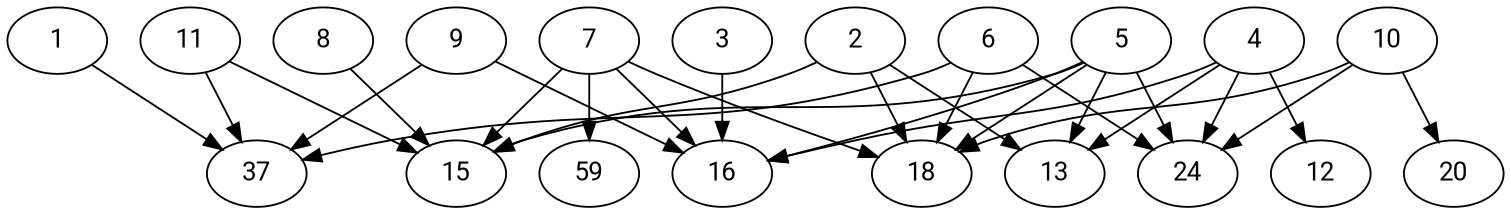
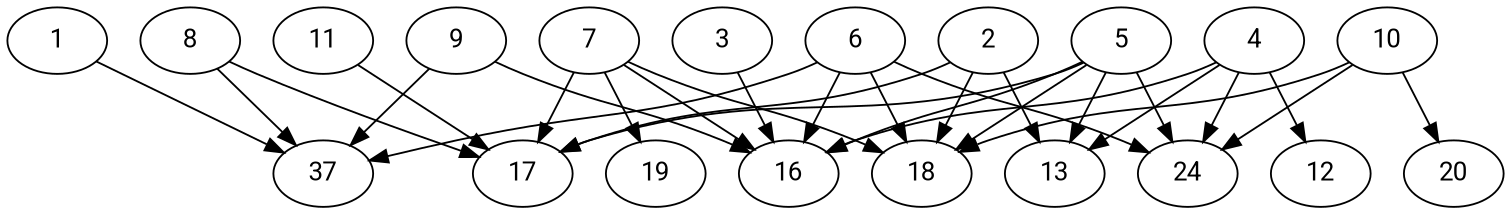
(219, 99) -> (250, 100)
none -> (826, 99)
(456, 174) -> (523, 174)
(589, 174) -> (656, 174)
